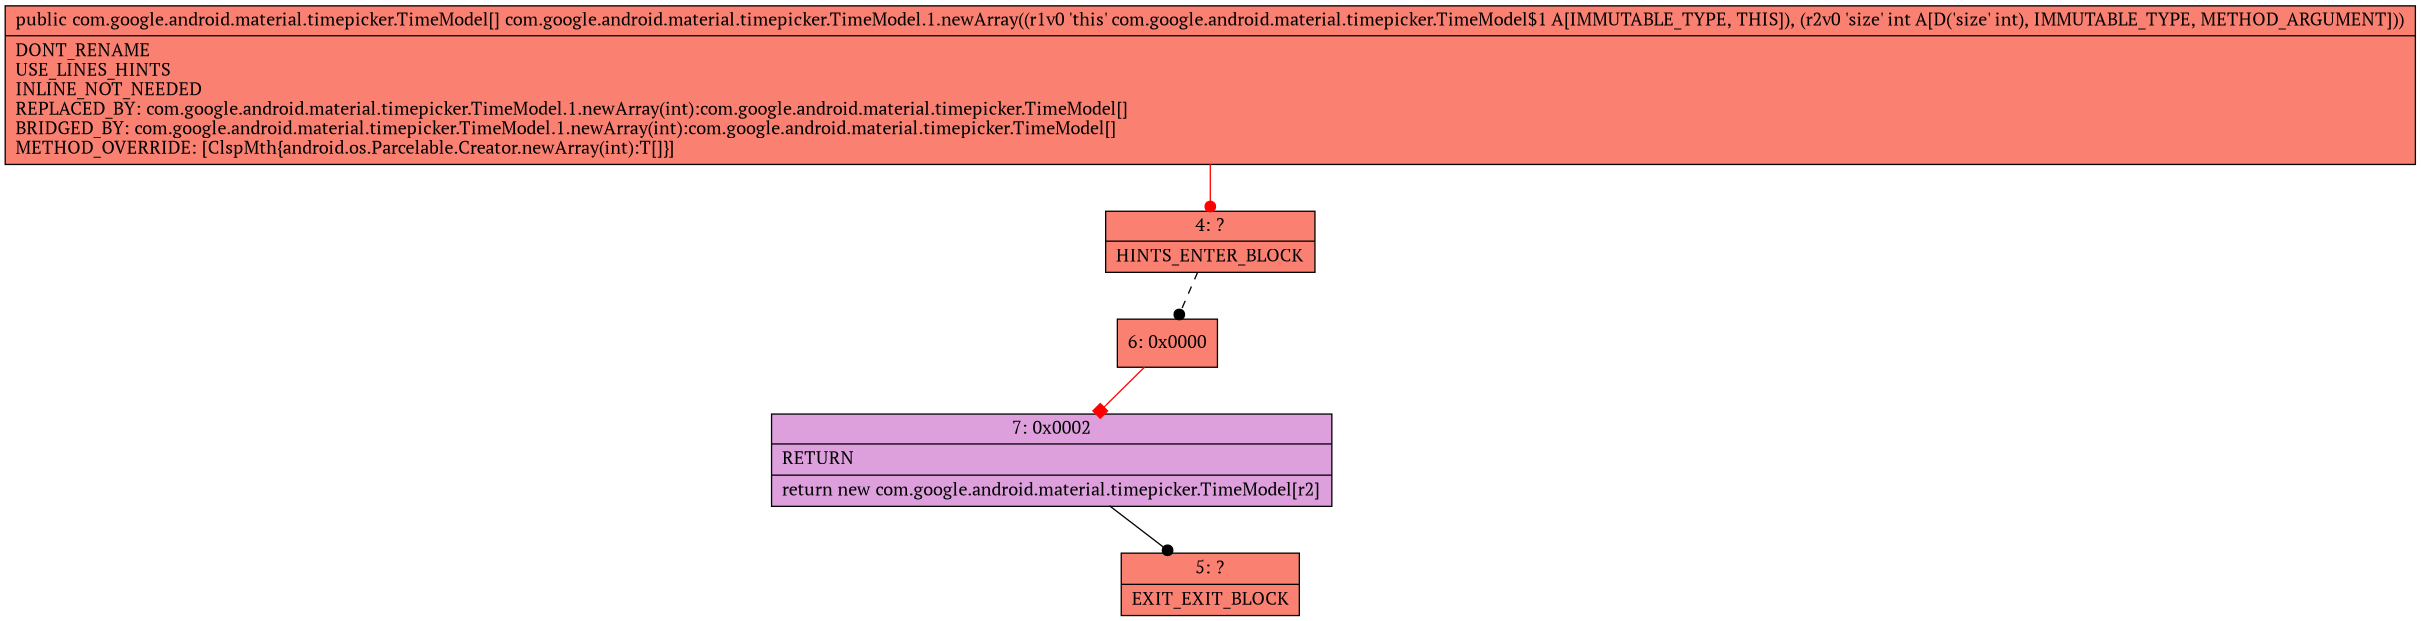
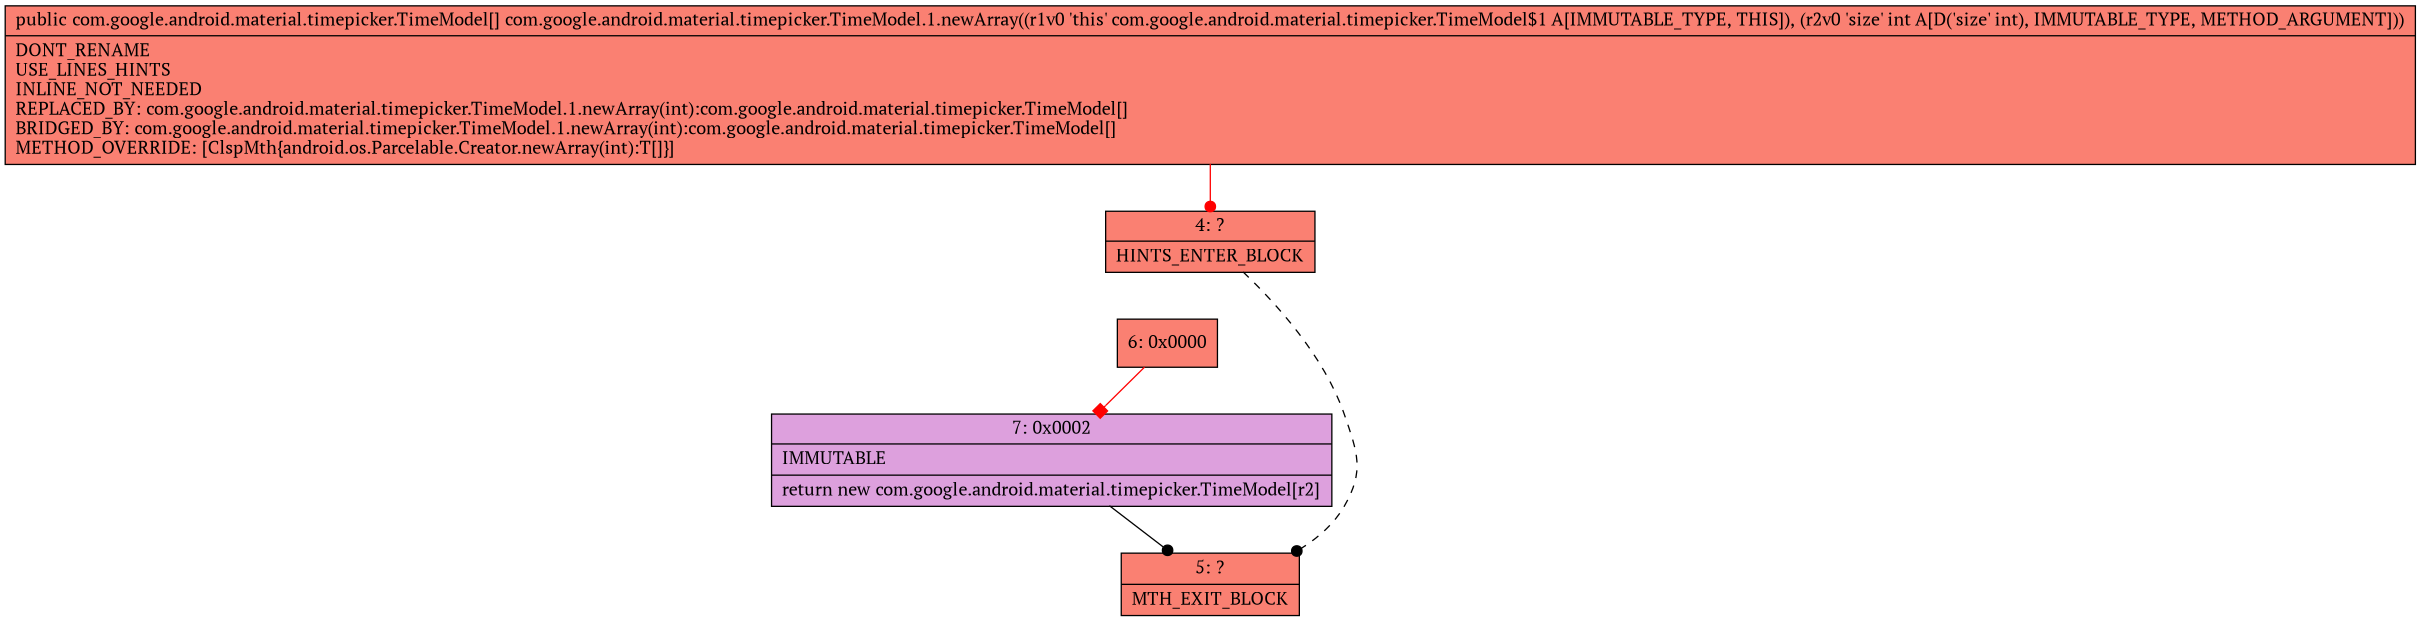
(1190, 291) -> (1341, 405)
(818, 459) -> (835, 459)
(1210, 599) -> (1210, 599)
